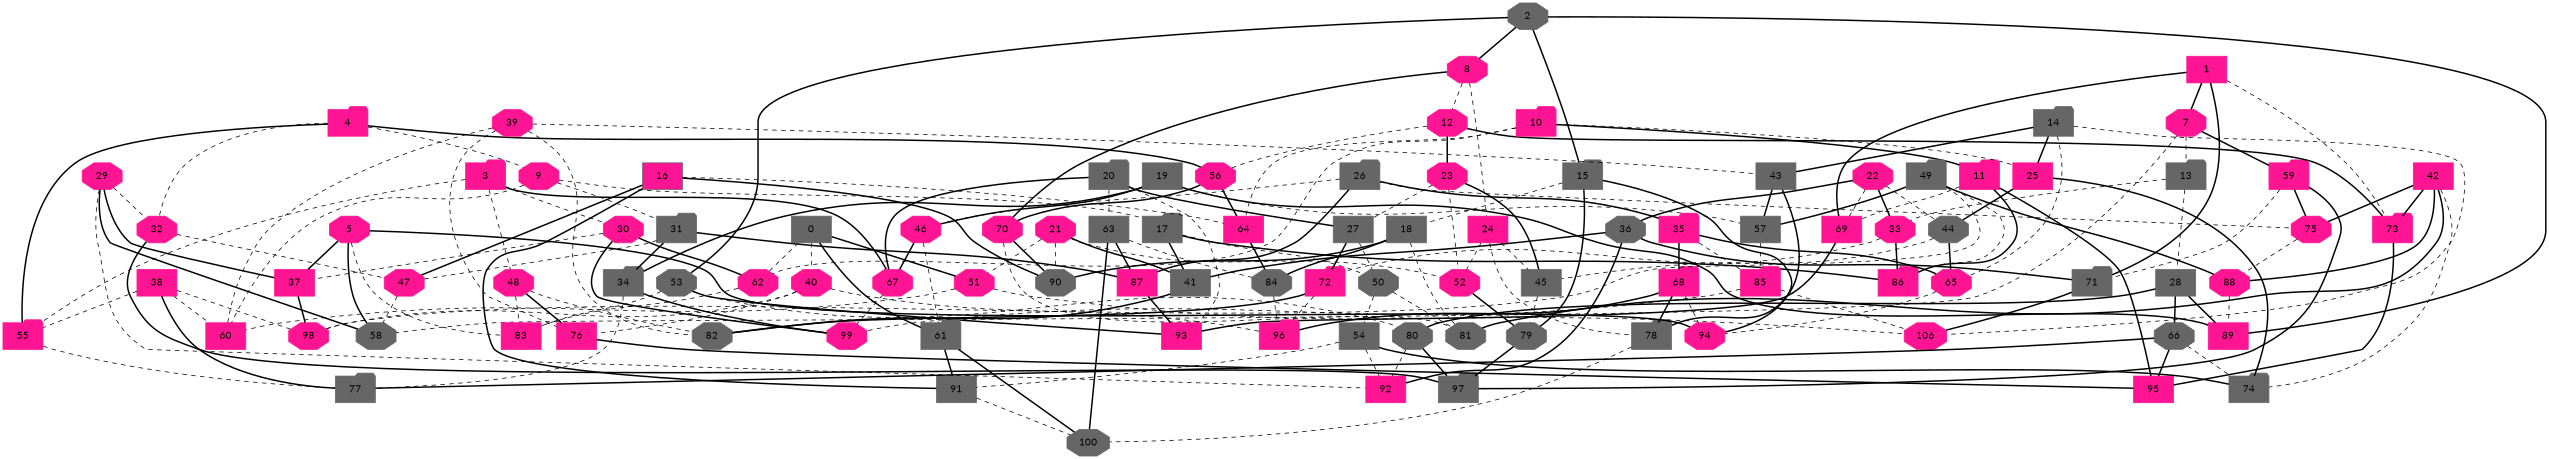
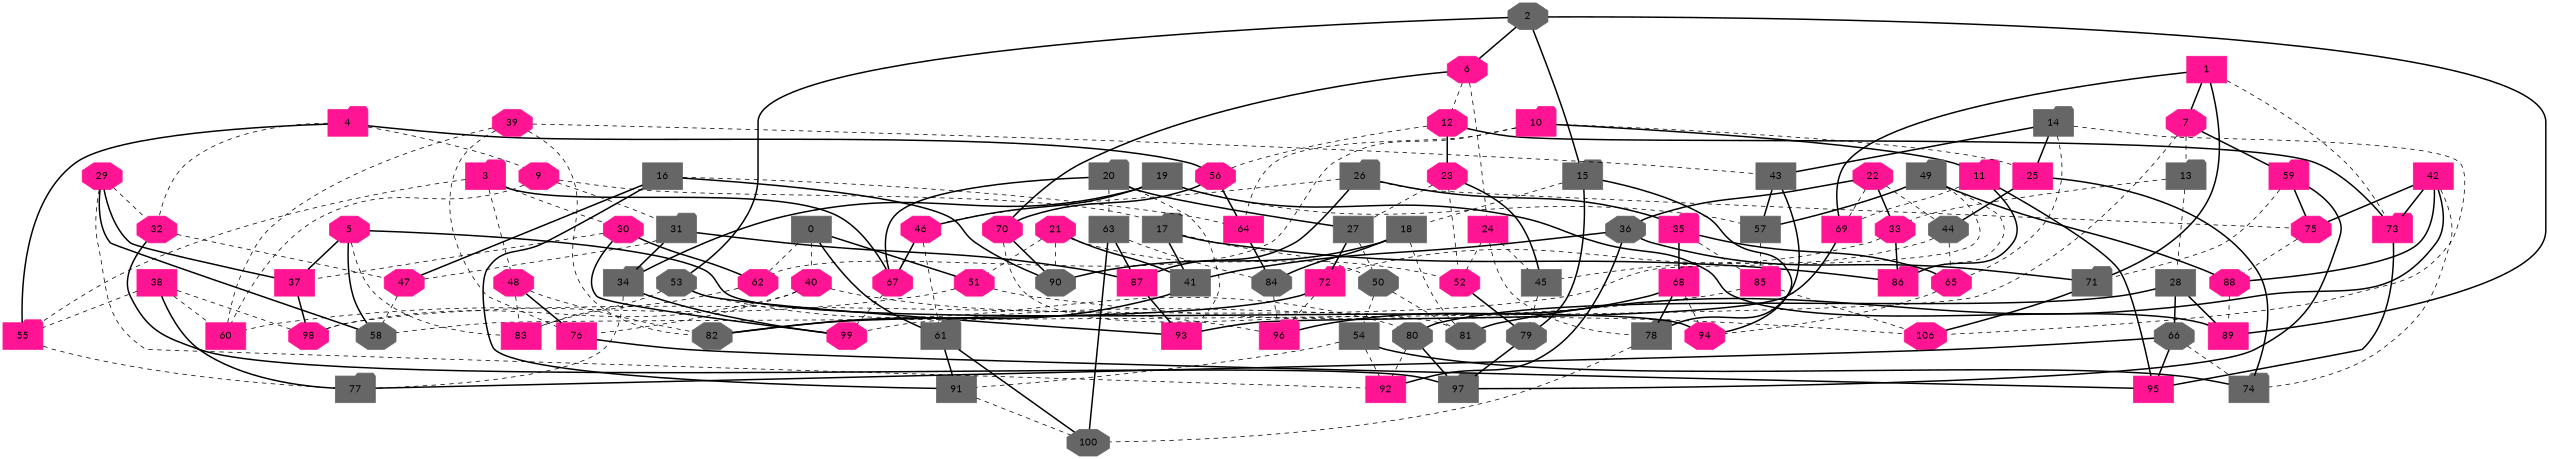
(1467, 70) -> (1467, 70)
(663, 176) -> (663, 176)
(1950, 257) -> (1950, 257)
